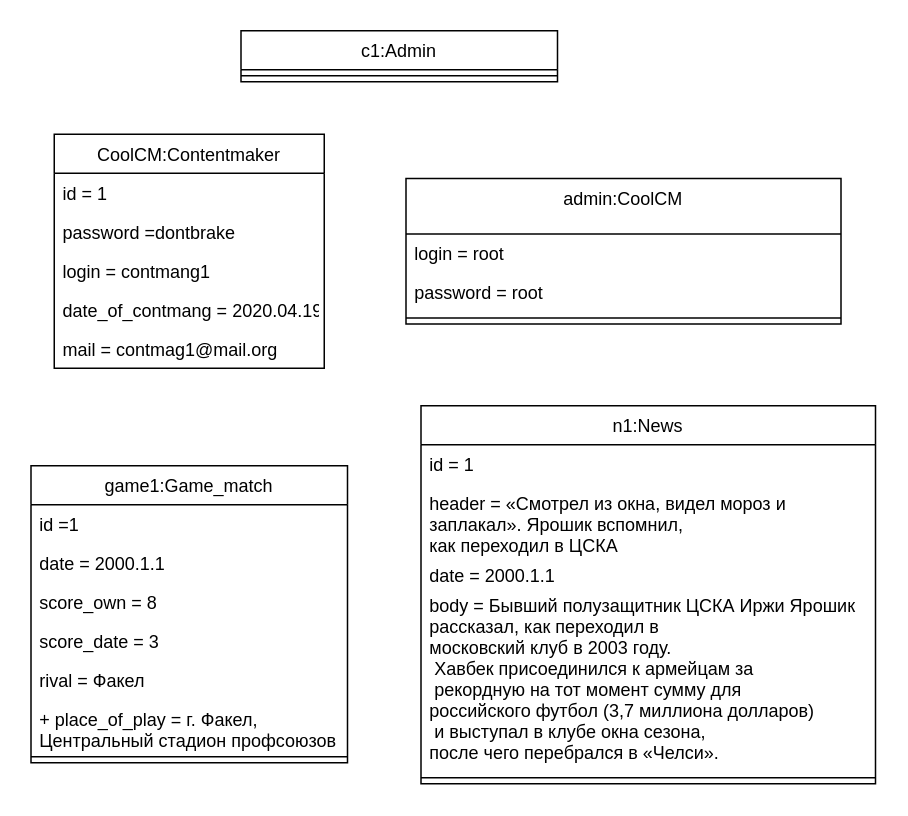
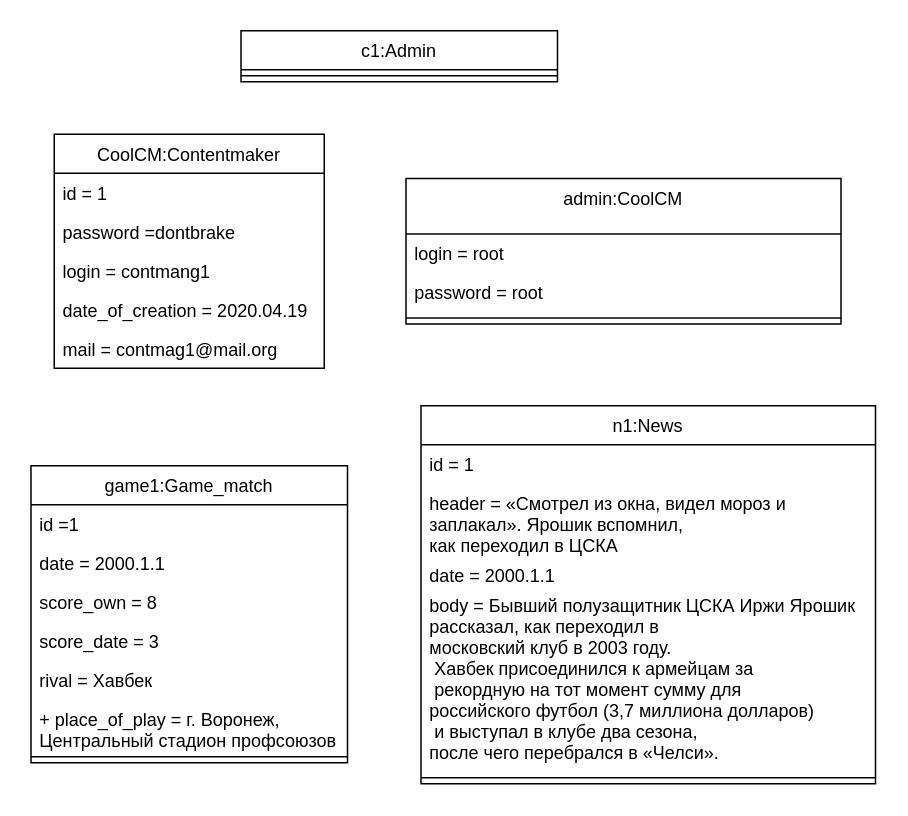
(199, 311) -> (197, 311)
(634, 606) -> (634, 606)
(95, 681) -> (100, 681)
(156, 720) -> (166, 720)
